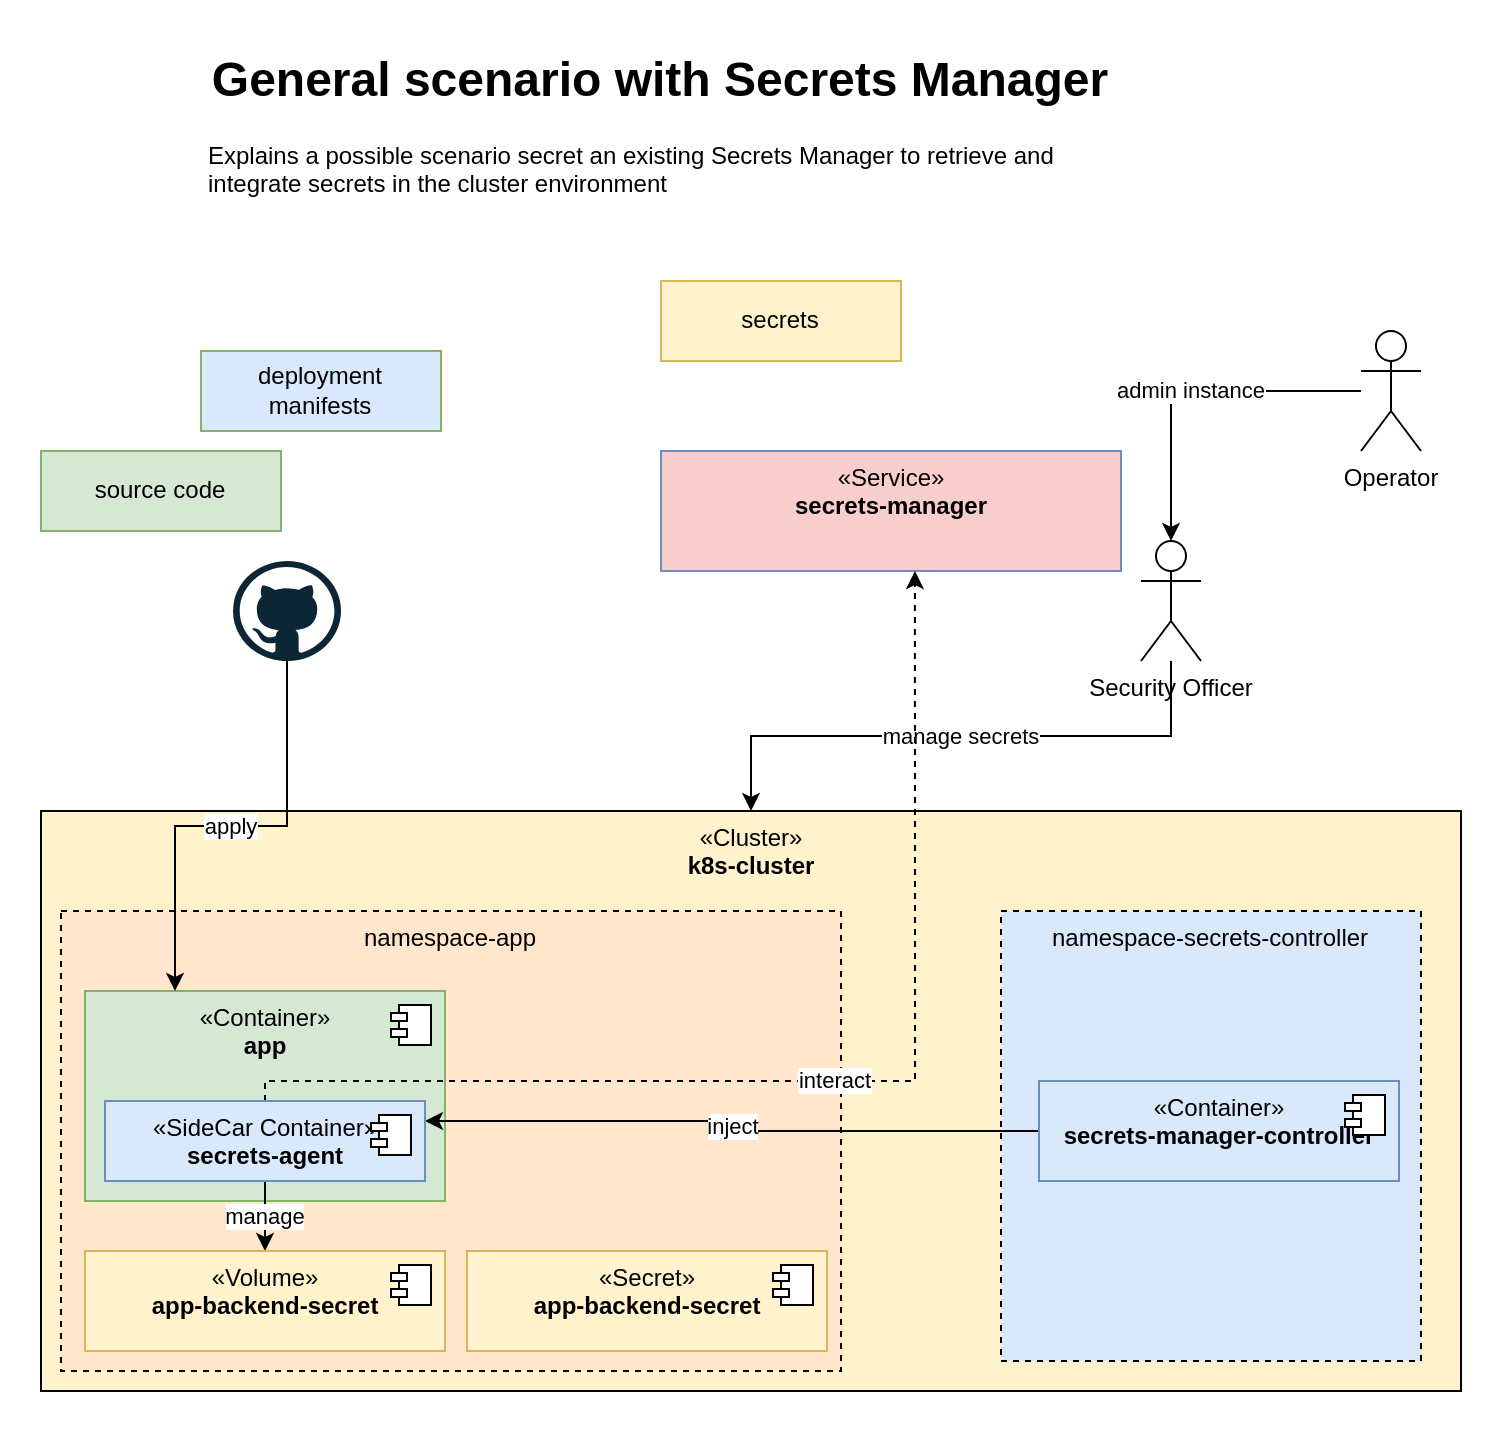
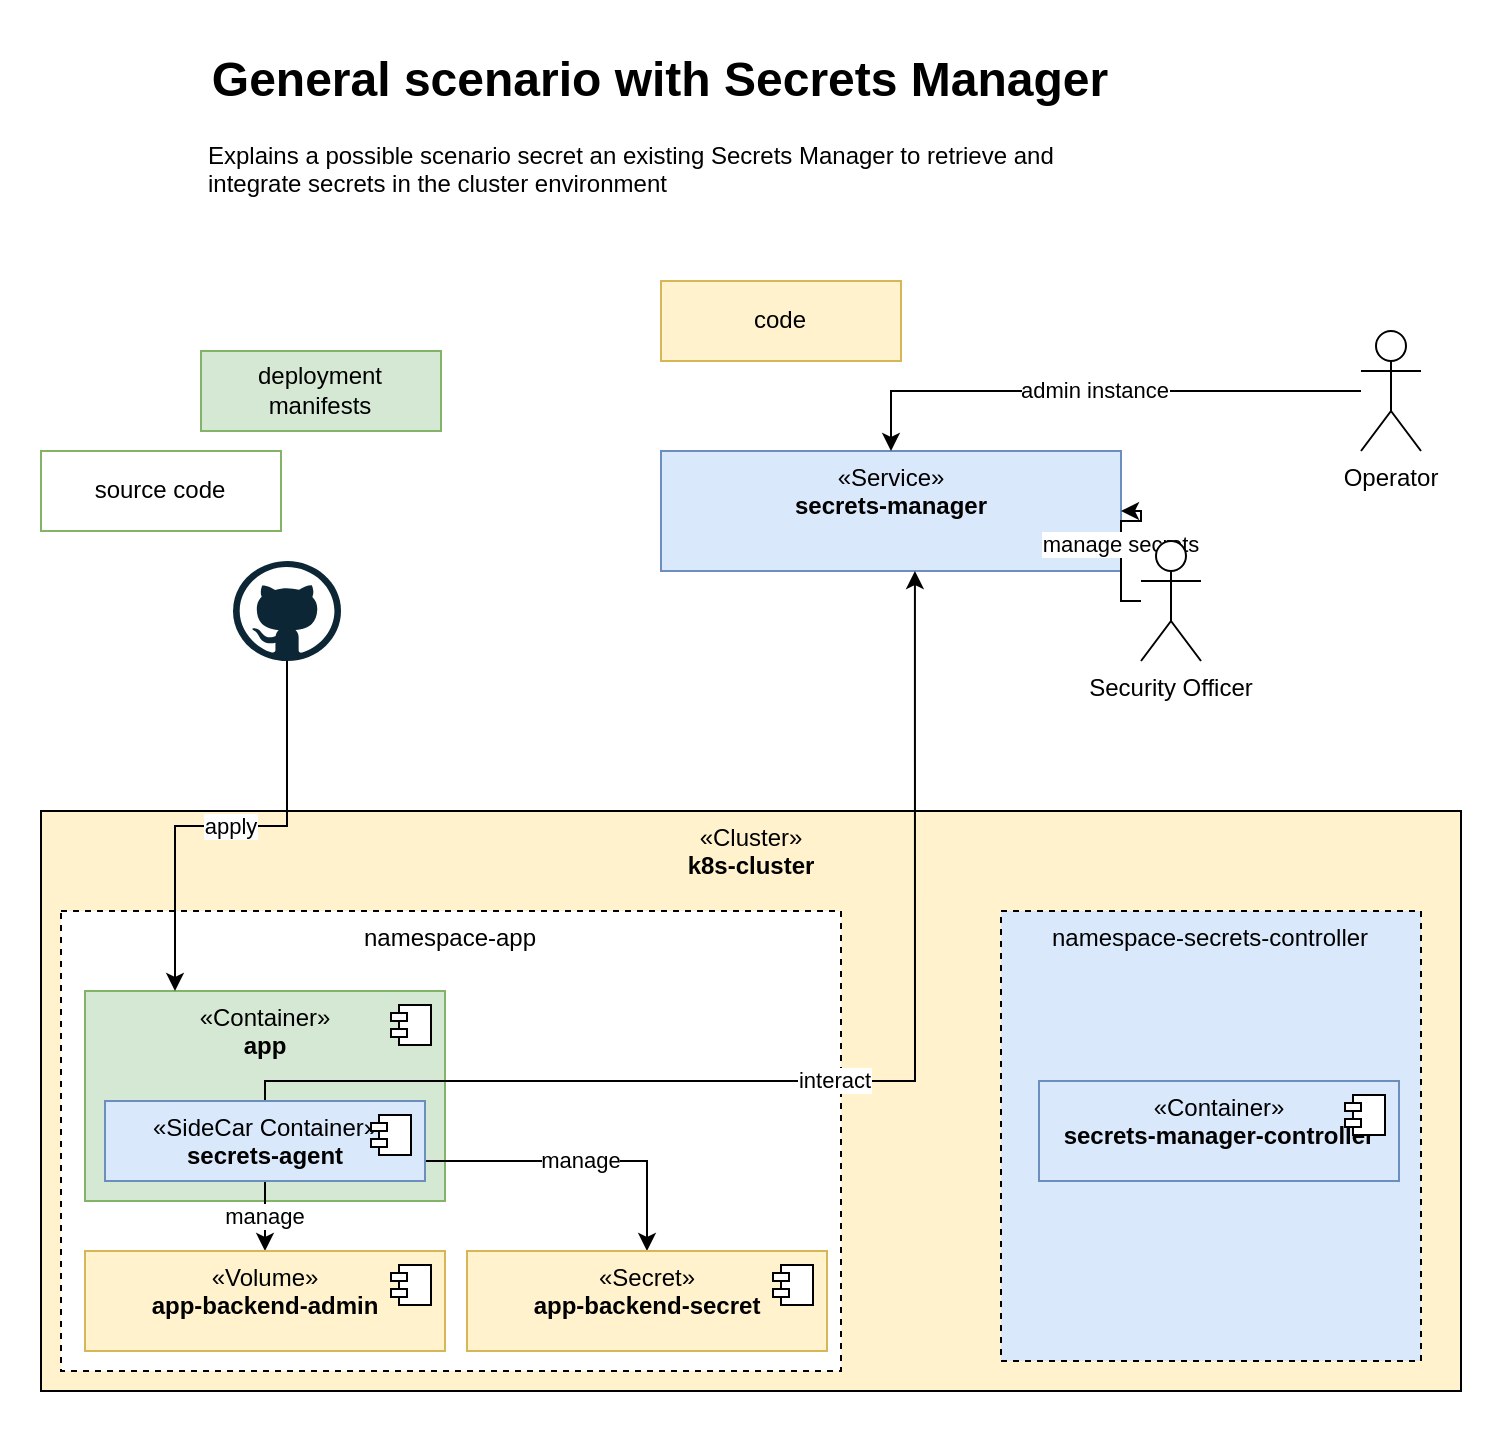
(781, 321) -> (781, 321)
(321, 391) -> (321, 391)
(1171, 465) -> (1056, 391)
(161, 491) -> (161, 491)
(891, 511) -> (891, 511)
(968, 736) -> (1121, 553)
(525, 1081) -> (525, 1081)
(734, 1131) -> none
(451, 1141) -> (451, 1141)
none -> (574, 1161)
(266, 1294) -> (266, 1294)
